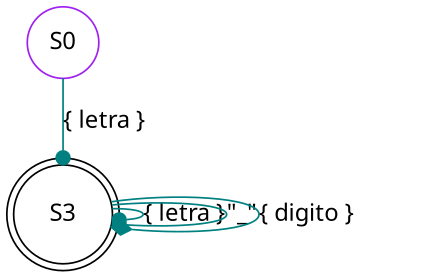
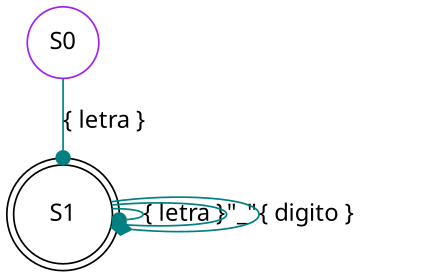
(63, 214) -> (63, 214)
